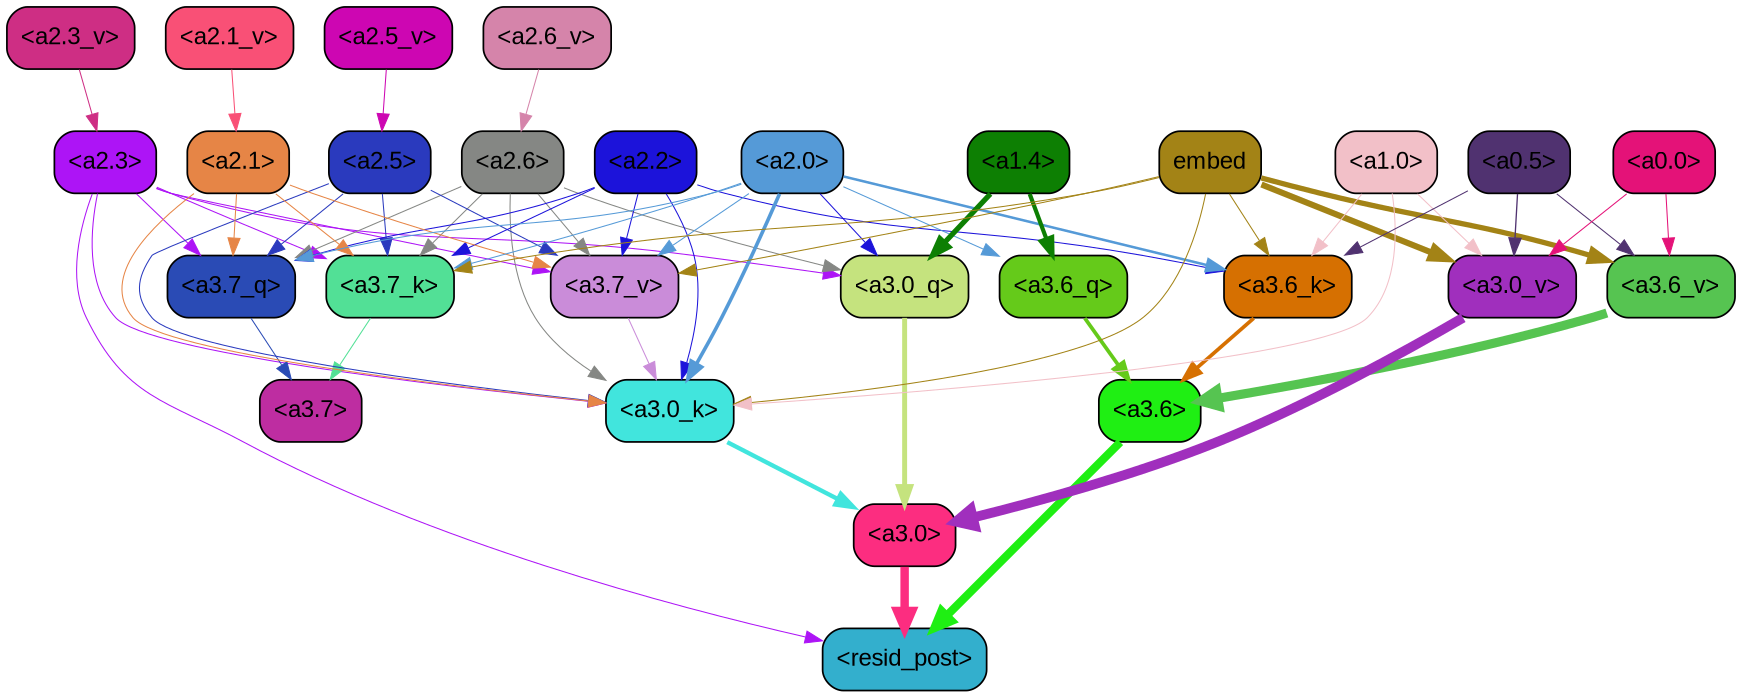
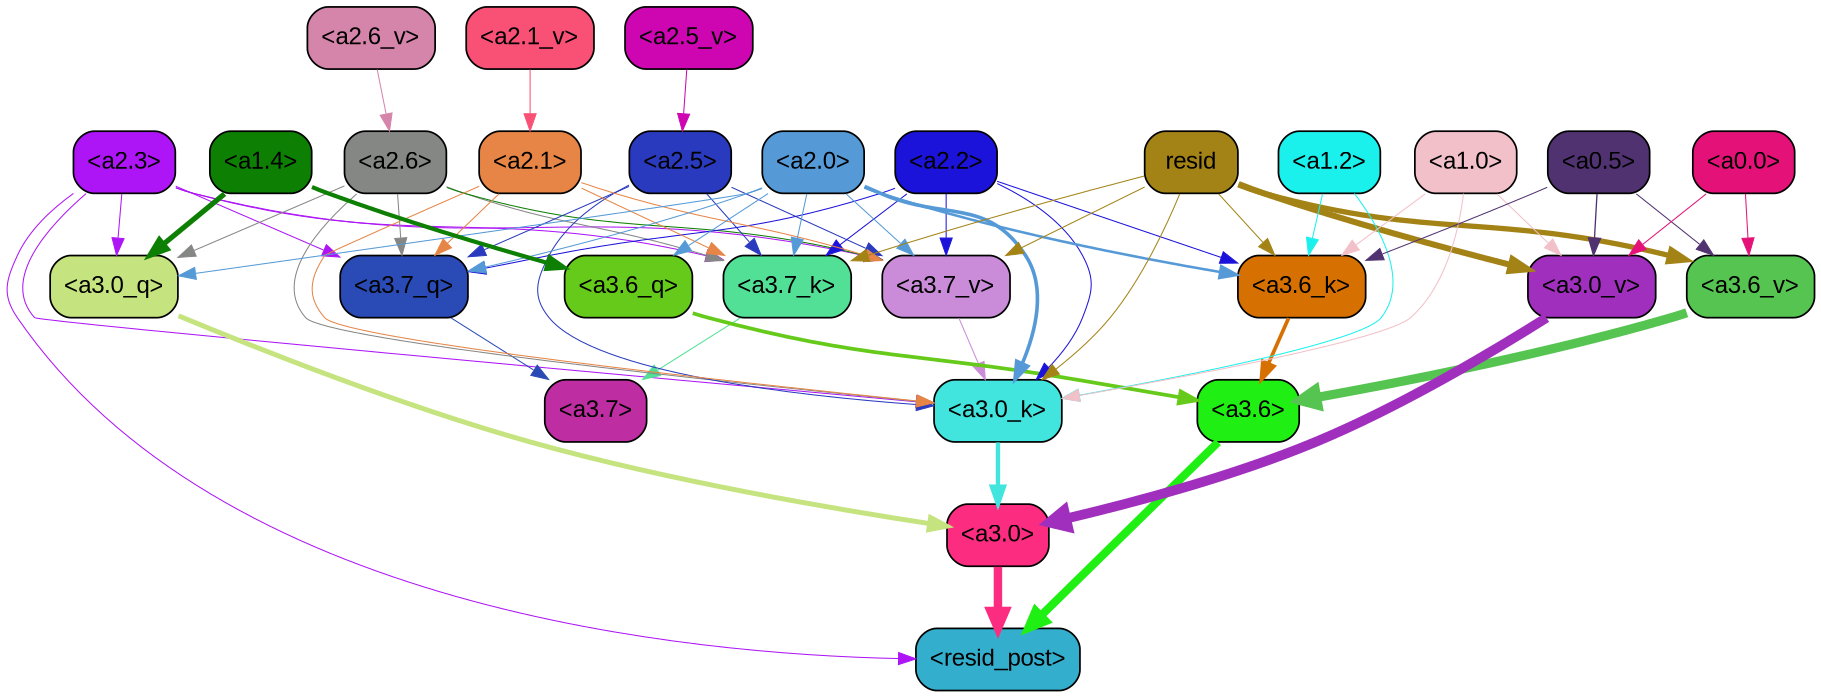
(71, 38) -> none
(1210, 162) -> (1191, 162)
none -> (1329, 162)
(558, 218) -> (655, 226)
(843, 218) -> (423, 241)
